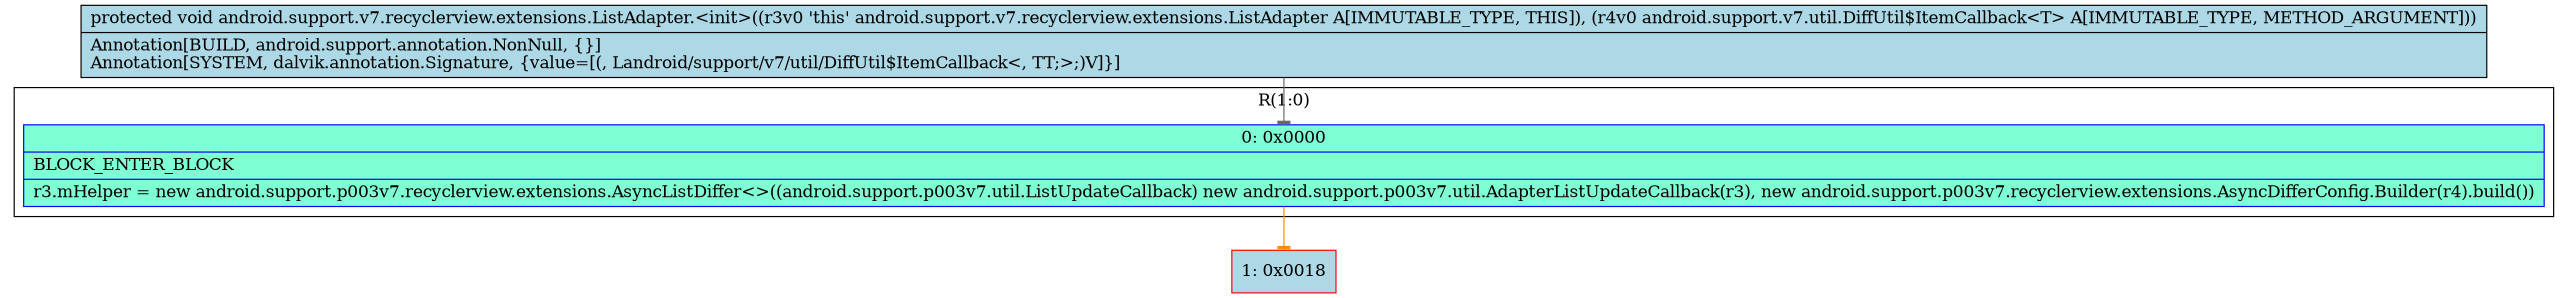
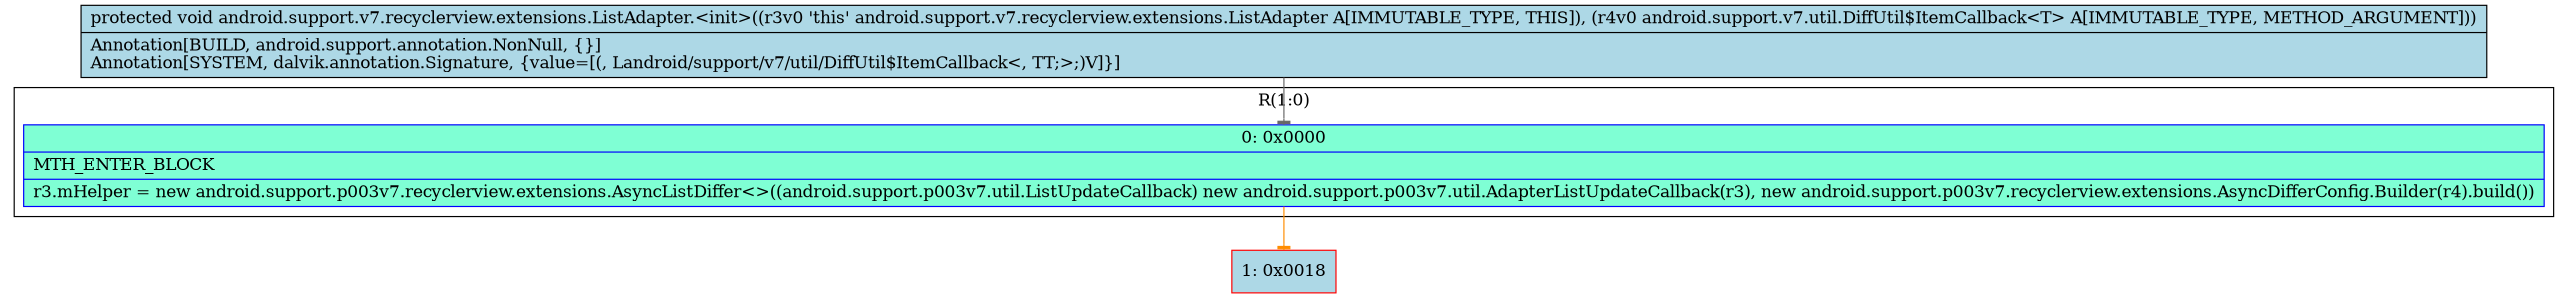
(134, 165) -> (124, 165)
